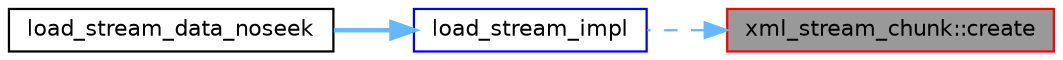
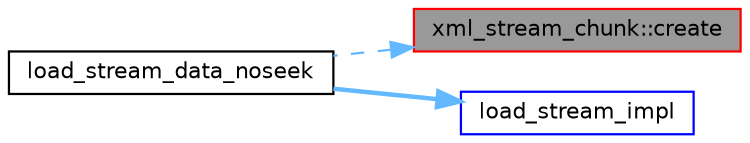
(676, 30) -> (362, 53)
